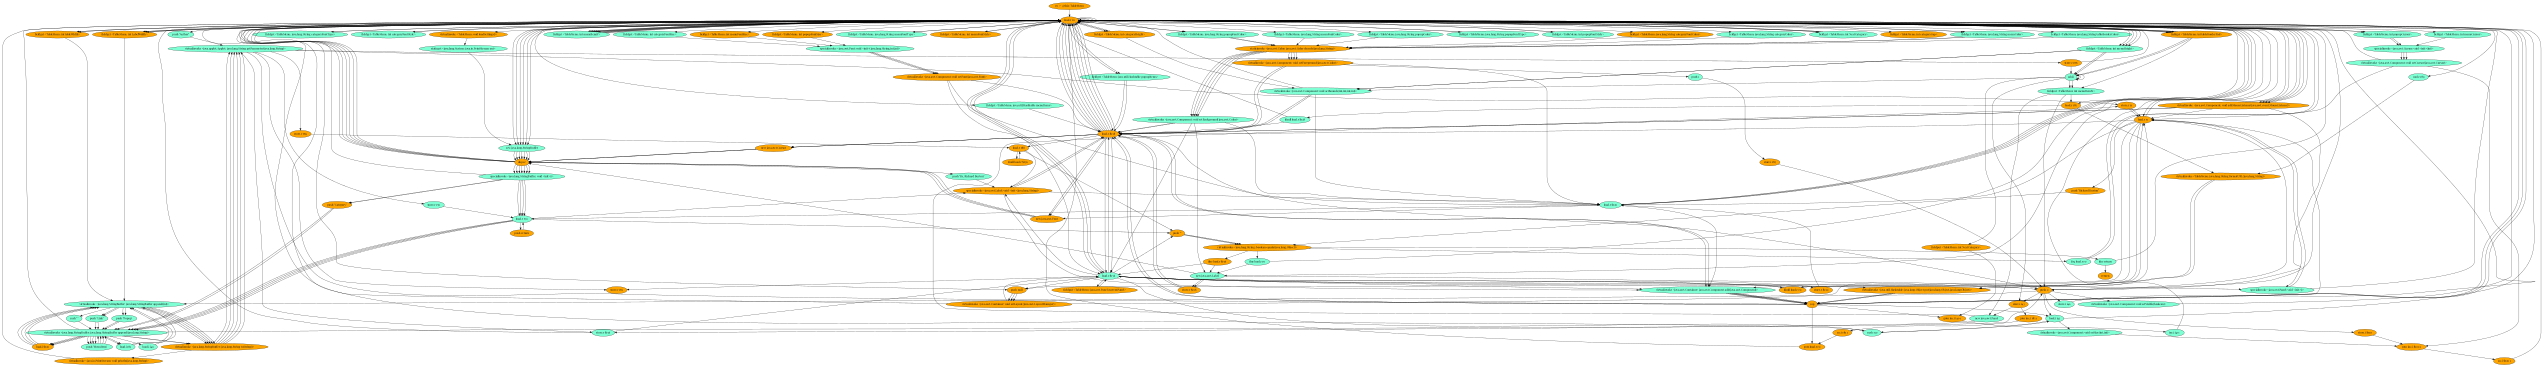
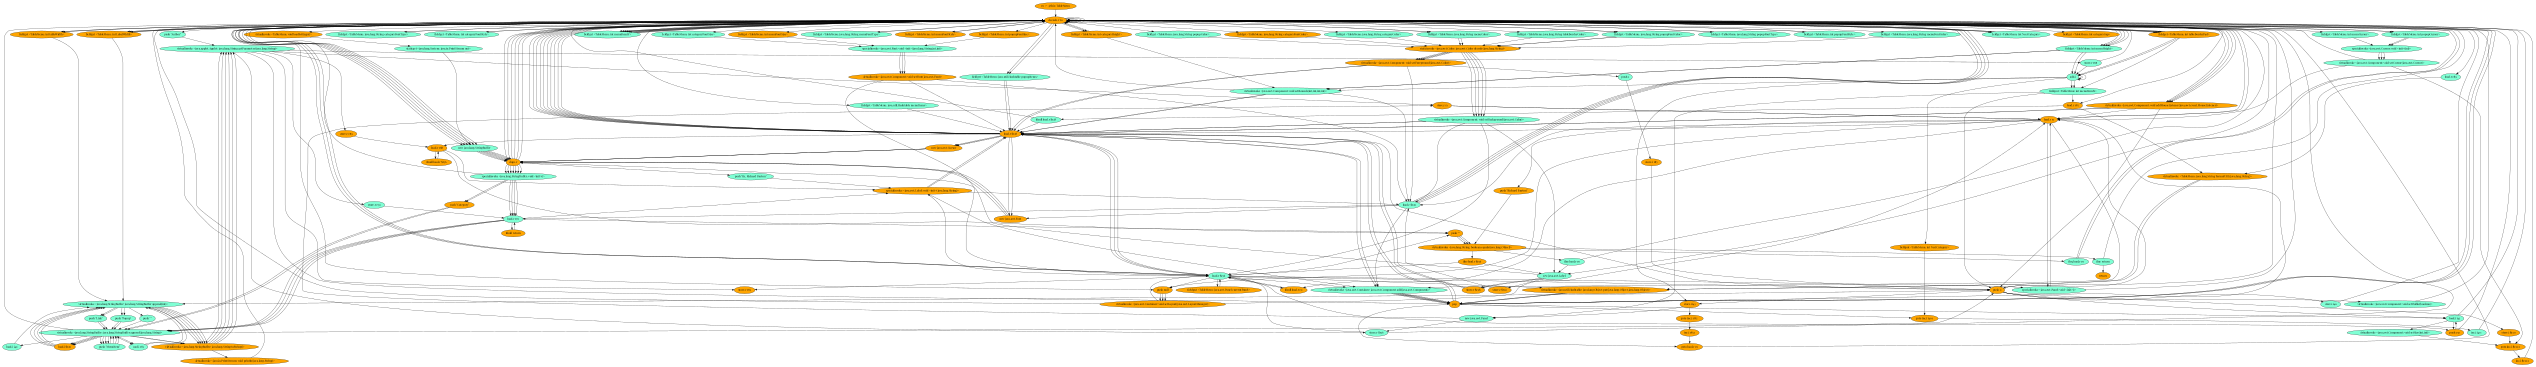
(1070, 20) -> (1056, 20)
(2071, 63) -> (2091, 63)
(522, 233) -> (513, 233)
(2132, 280) -> none
(1872, 333) -> (2455, 333)
